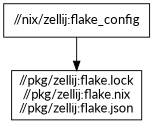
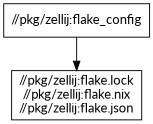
(77, 20) -> (77, 20)
